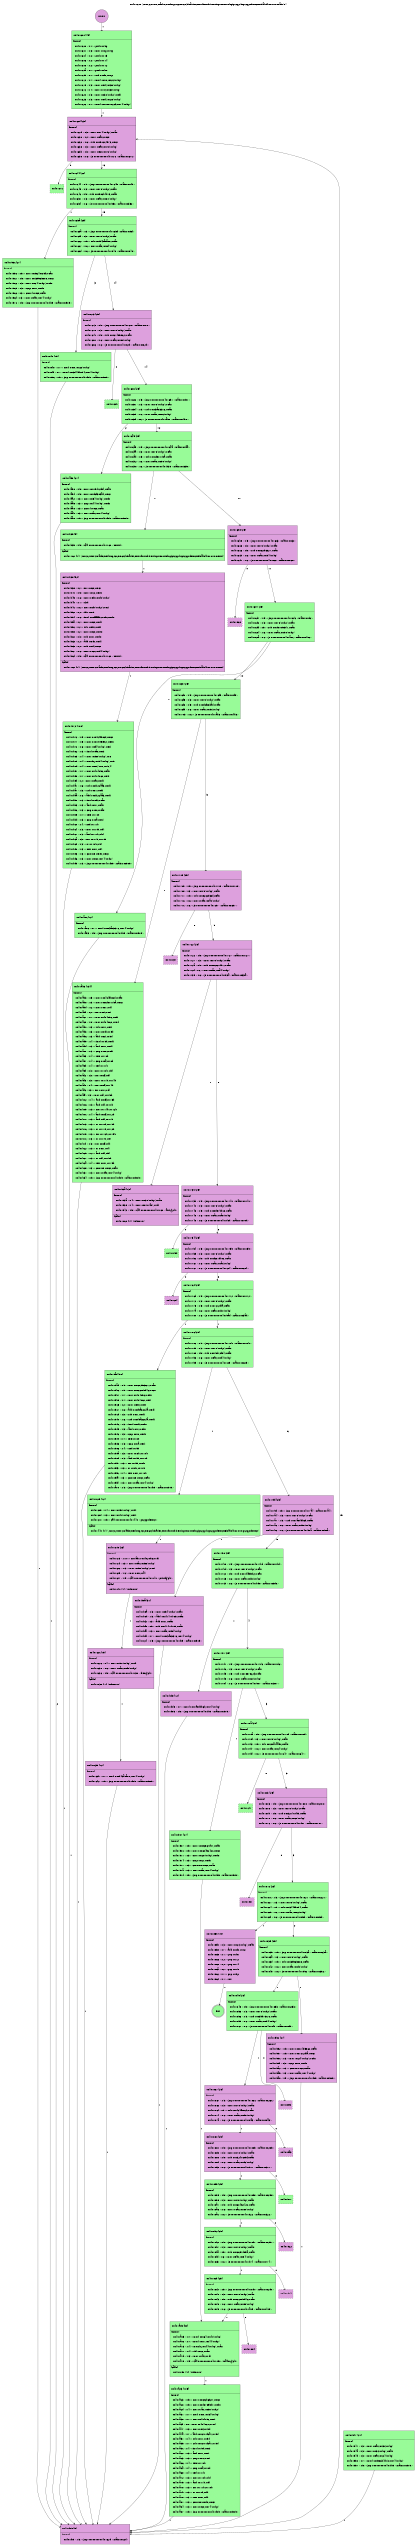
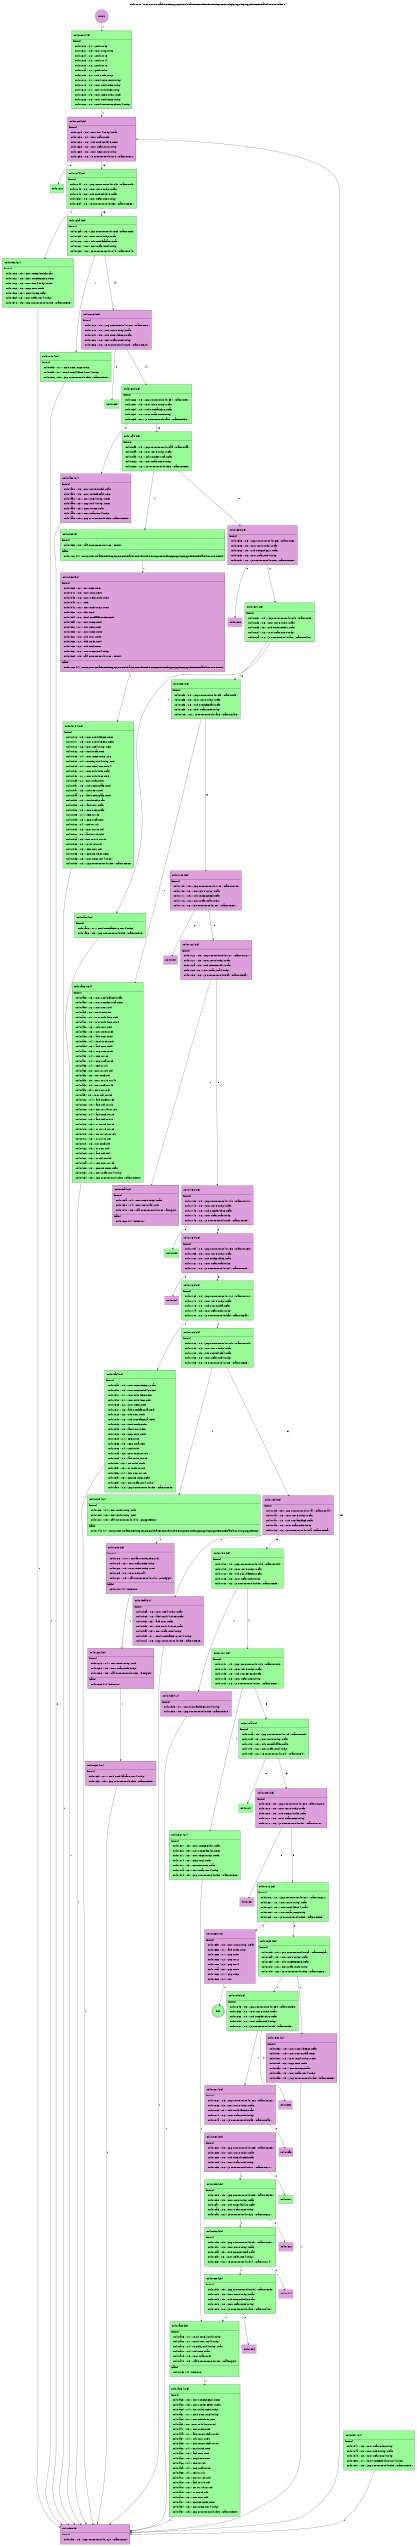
(95, 283) -> (95, 283)
(96, 498) -> (96, 498)
(240, 2128) -> none
